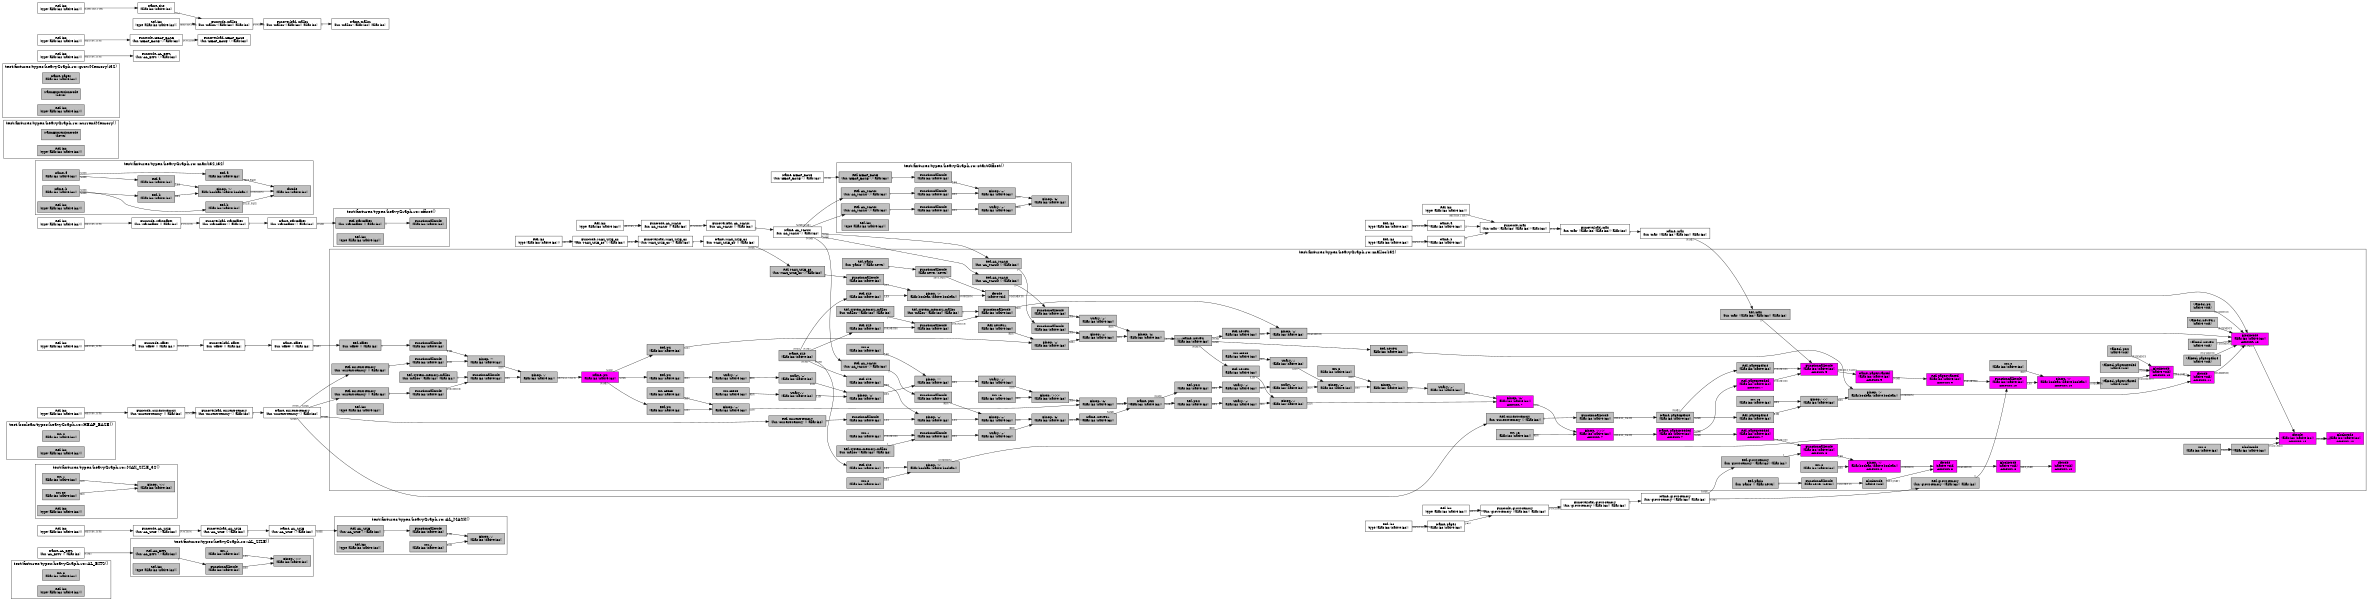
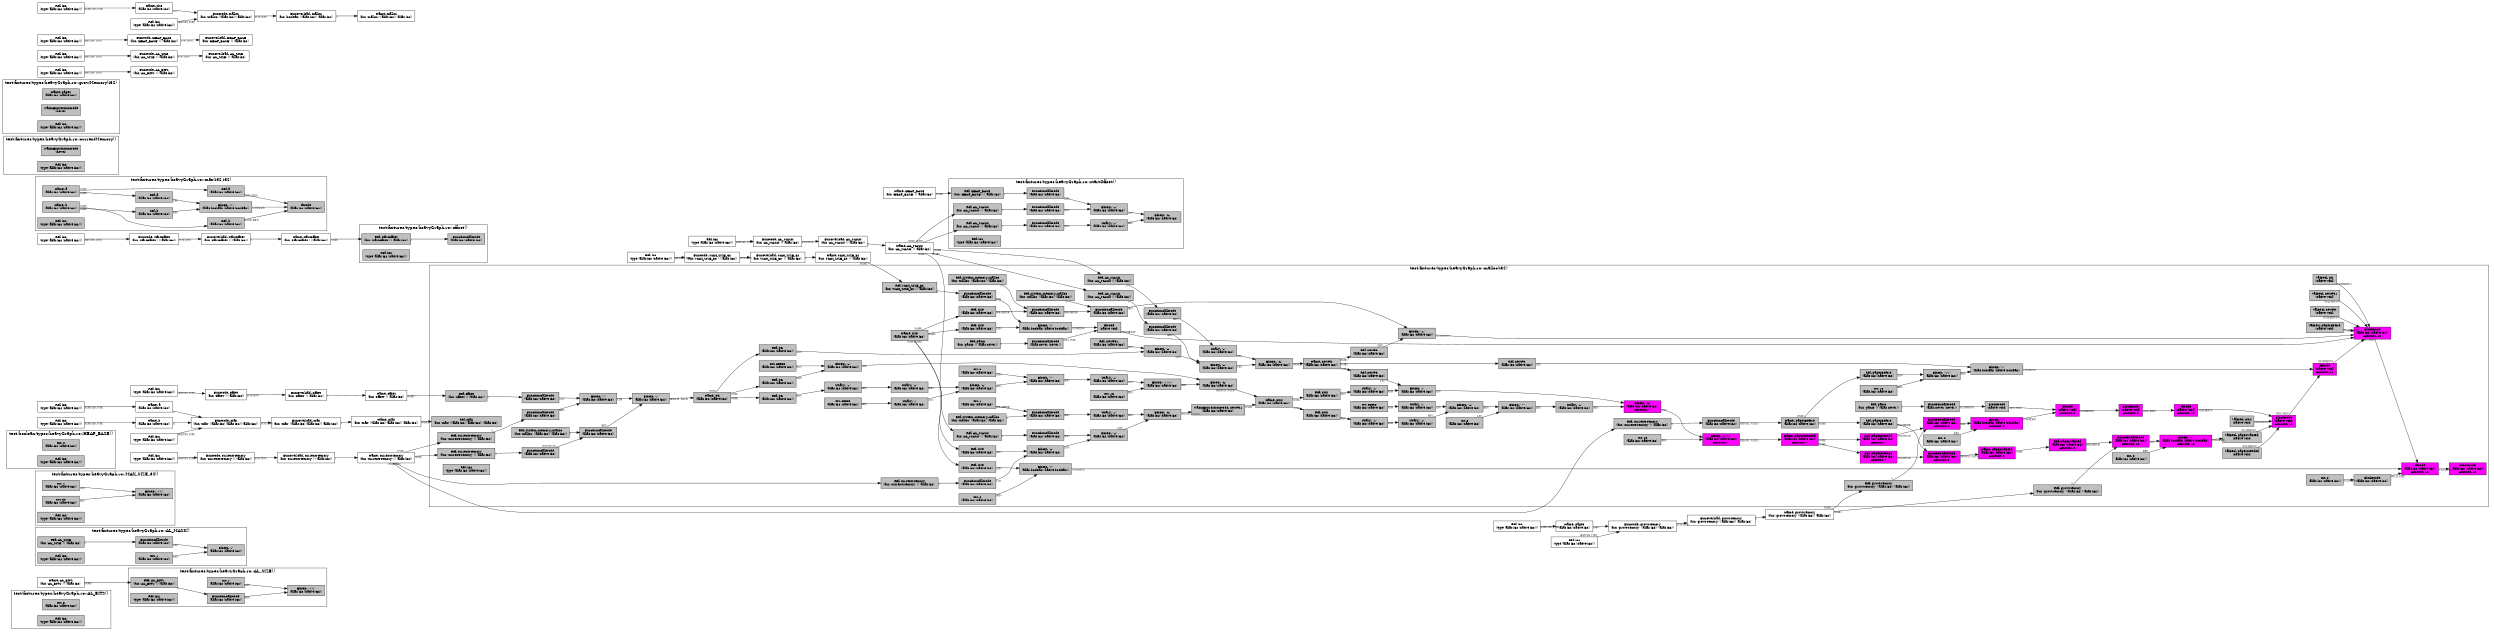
(292, 24) -> (306, 16)
(1786, 340) -> none
(600, 377) -> (712, 398)
none -> (2234, 410)
(1098, 419) -> (1218, 410)
(292, 531) -> none
